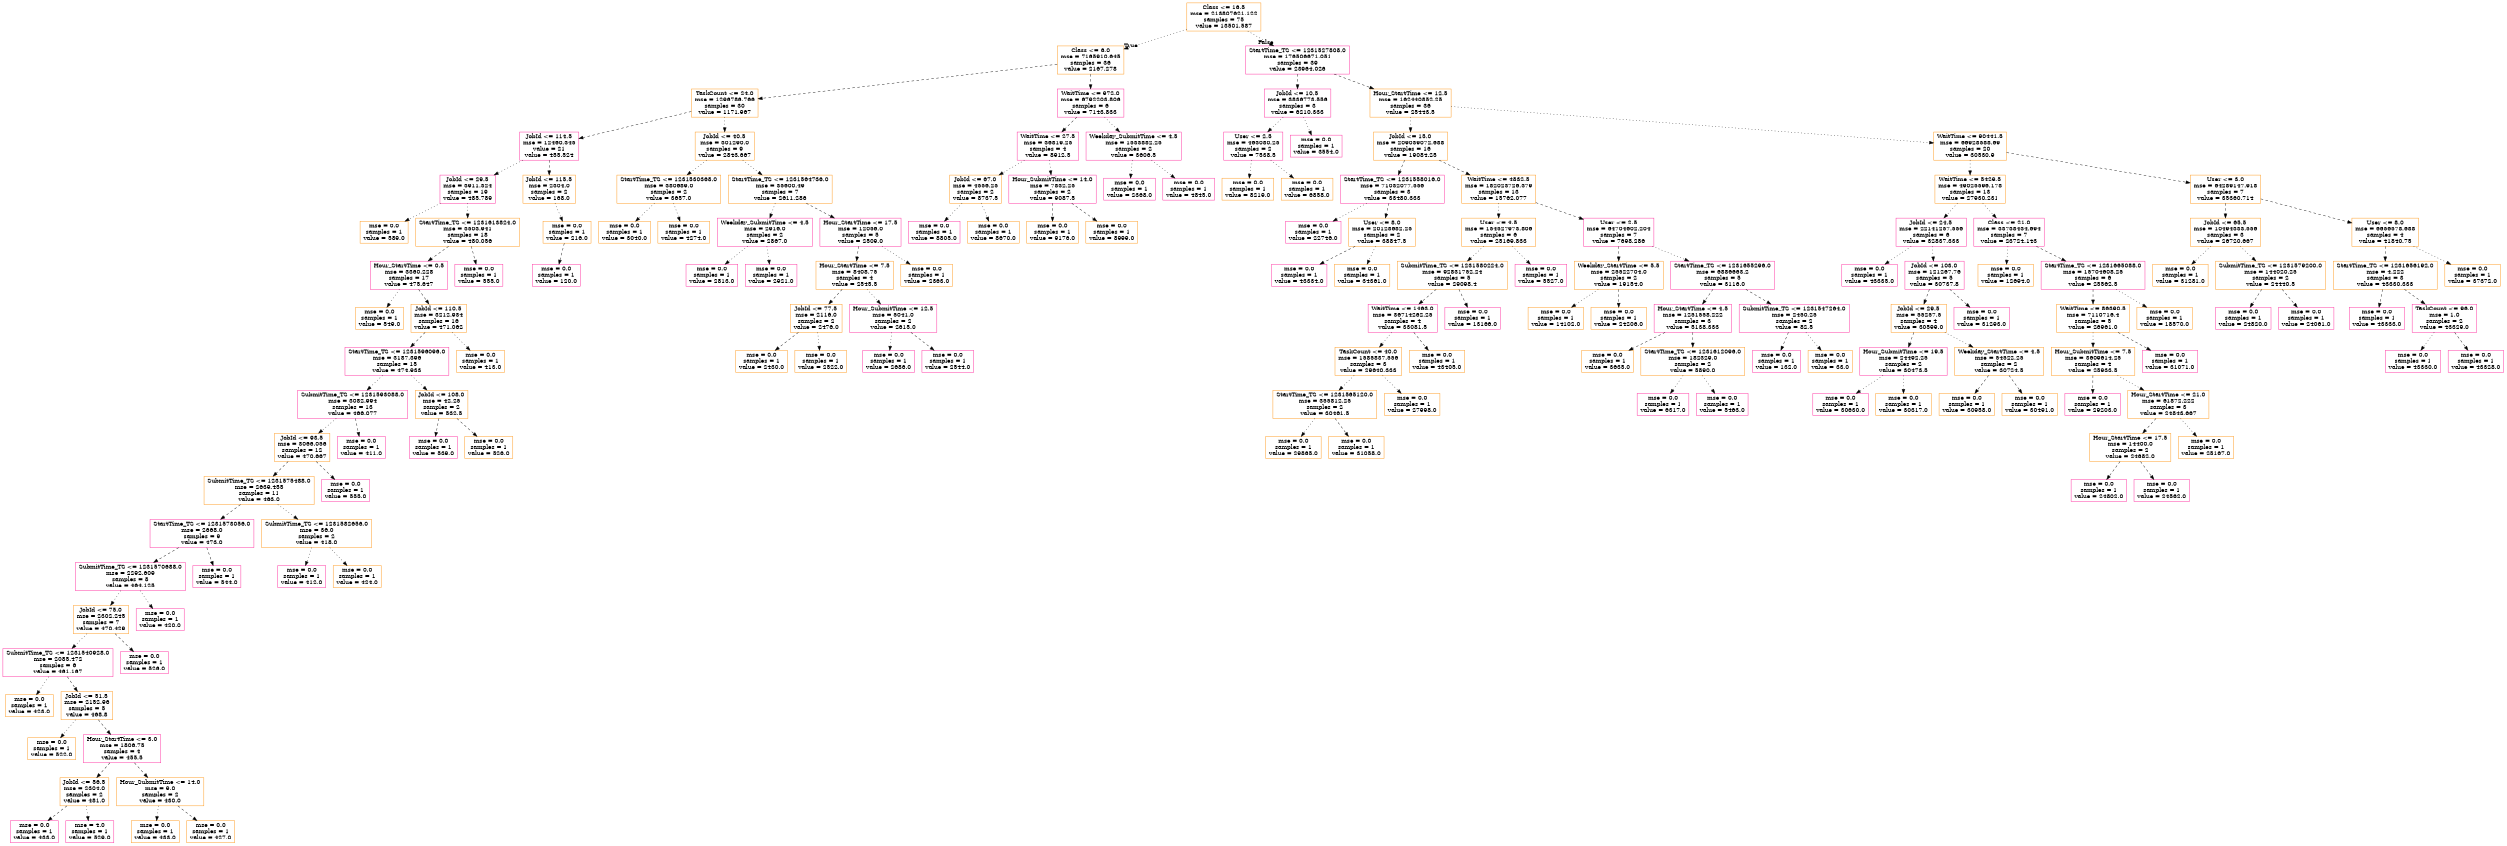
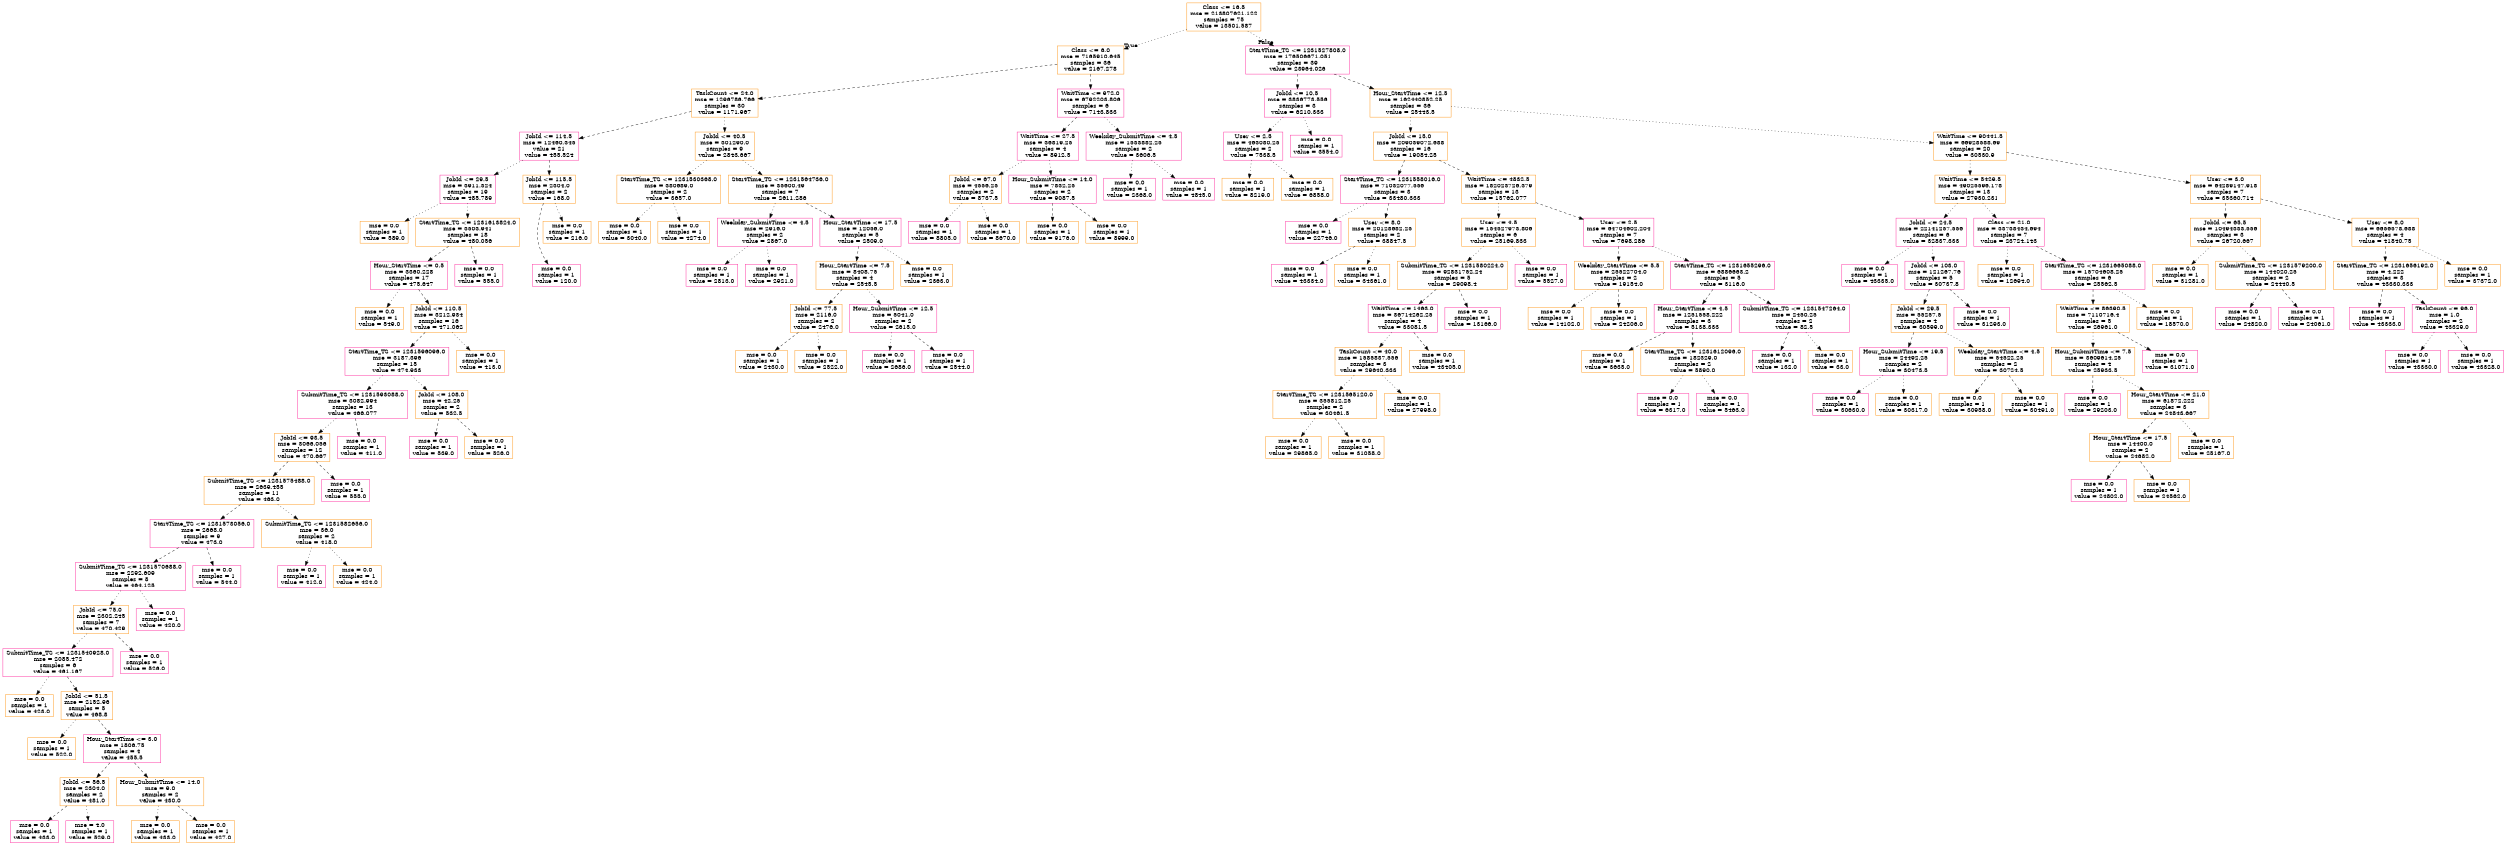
(562, 252) -> (537, 232)
(2162, 490) -> (2162, 490)
